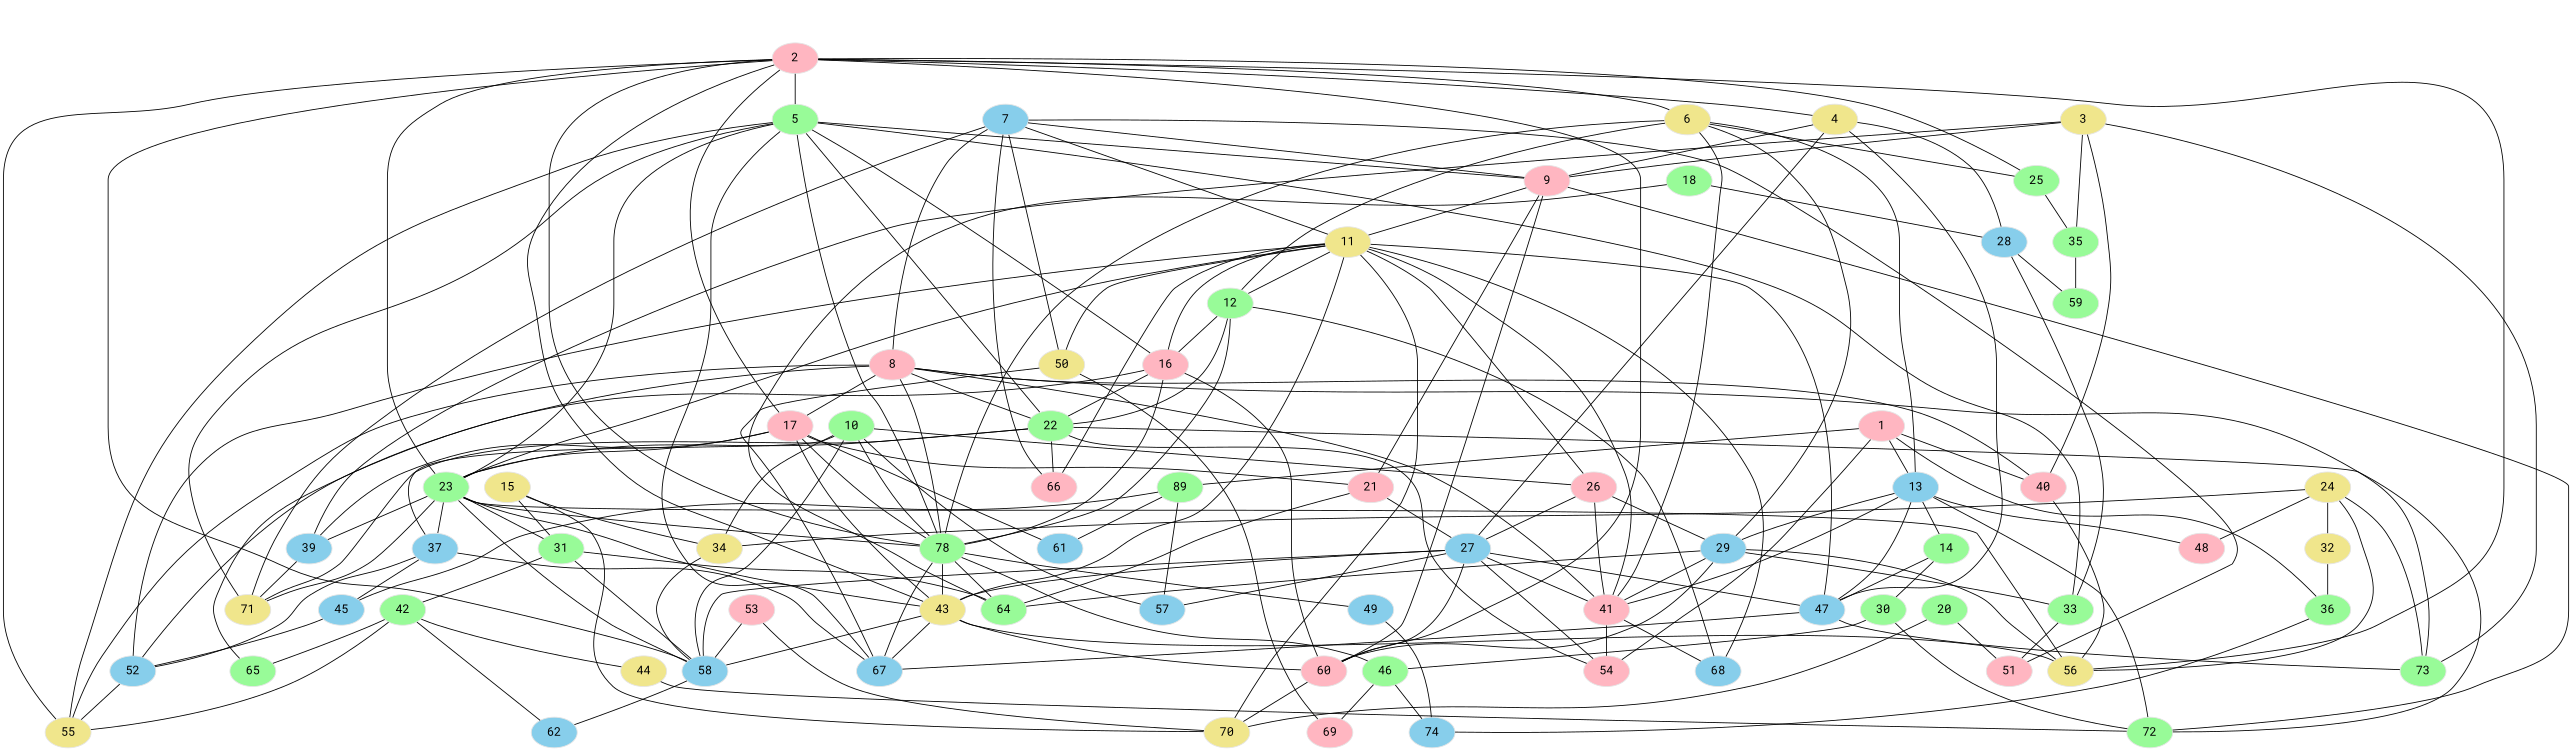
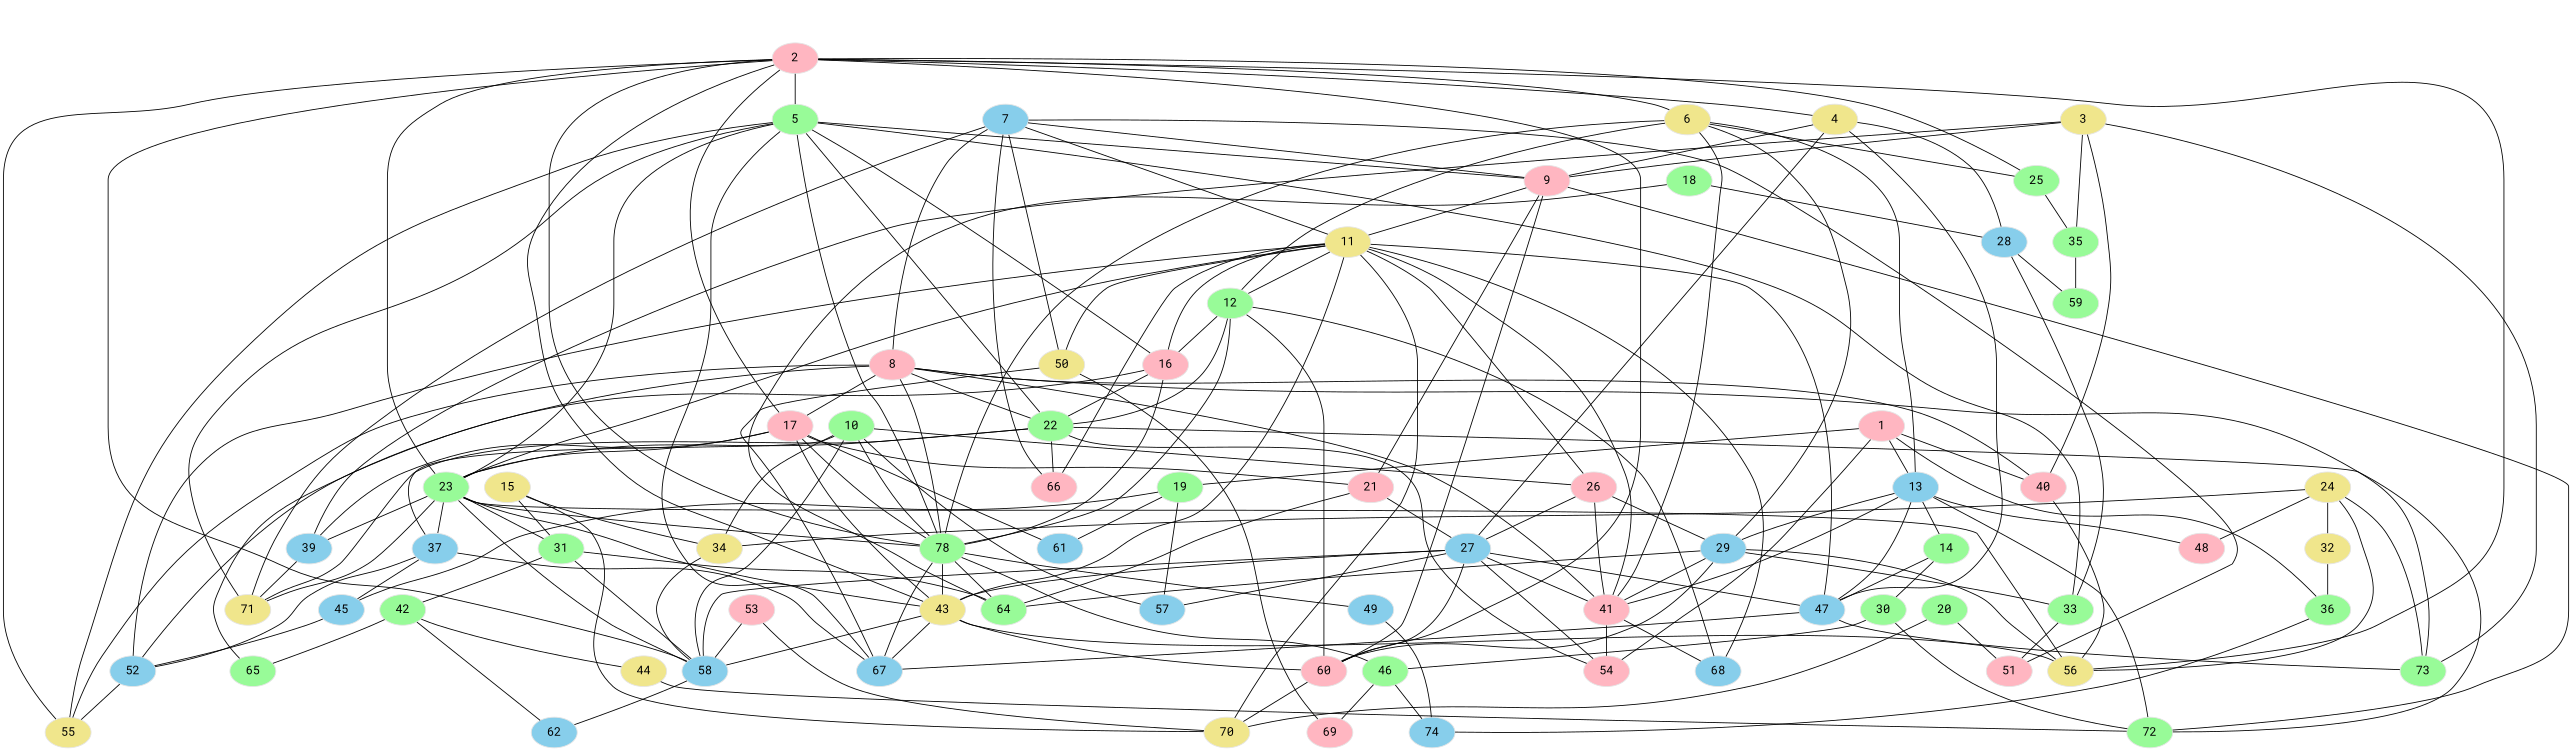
(1180, 487) -> (1180, 487)
(1292, 491) -> (1324, 489)
(248, 699) -> none
